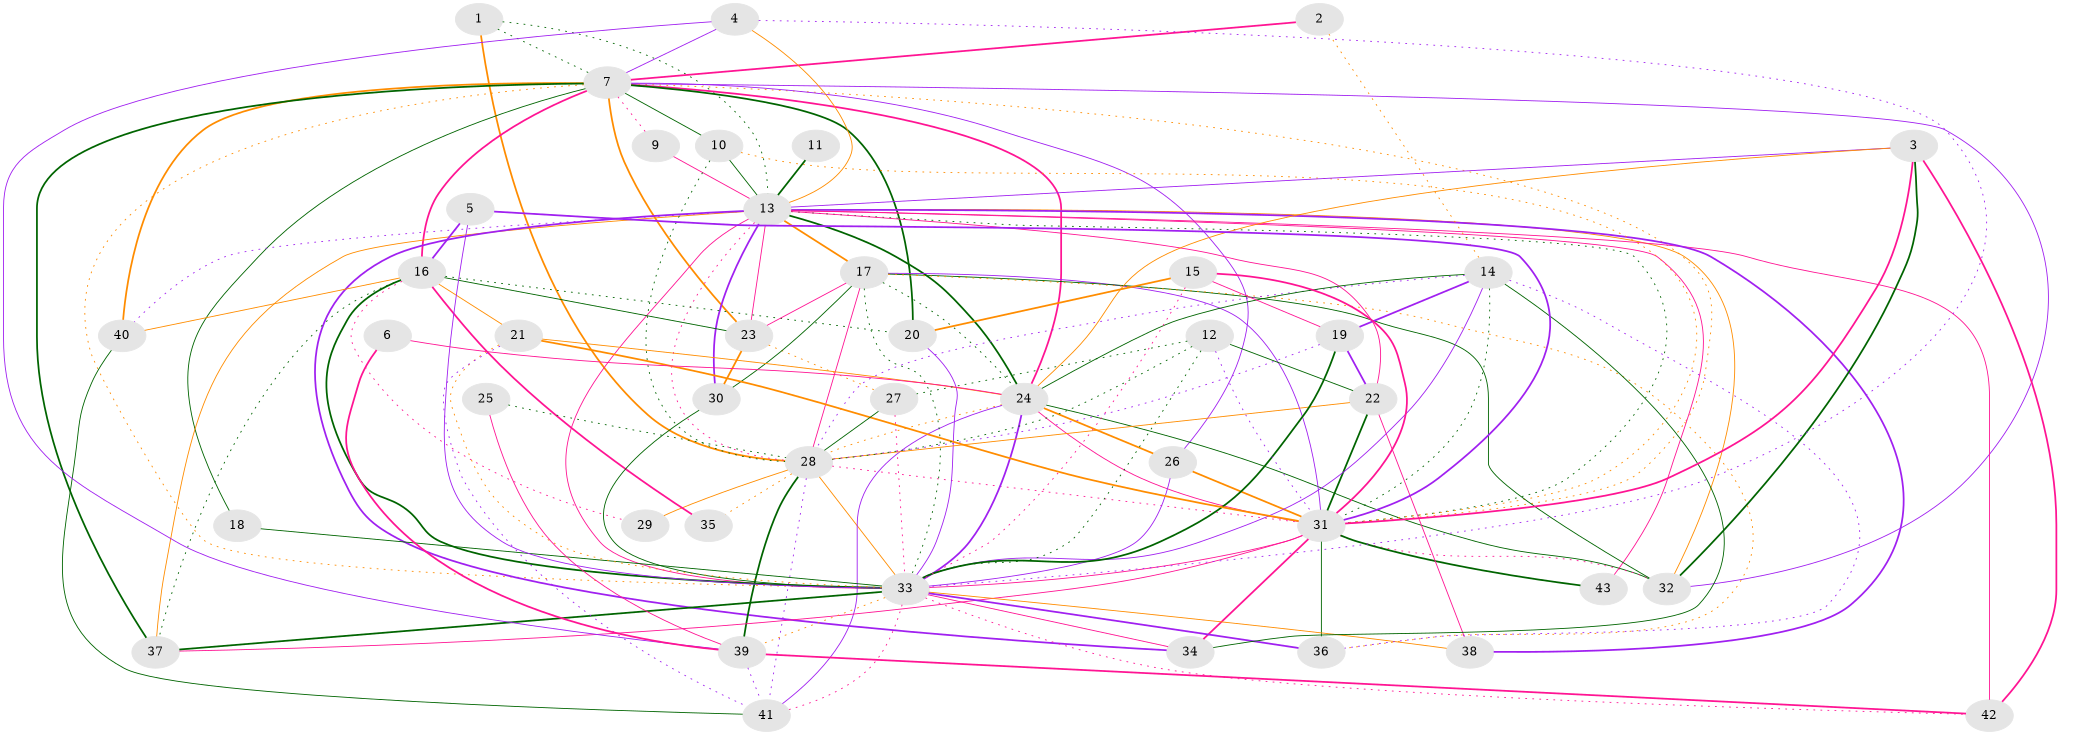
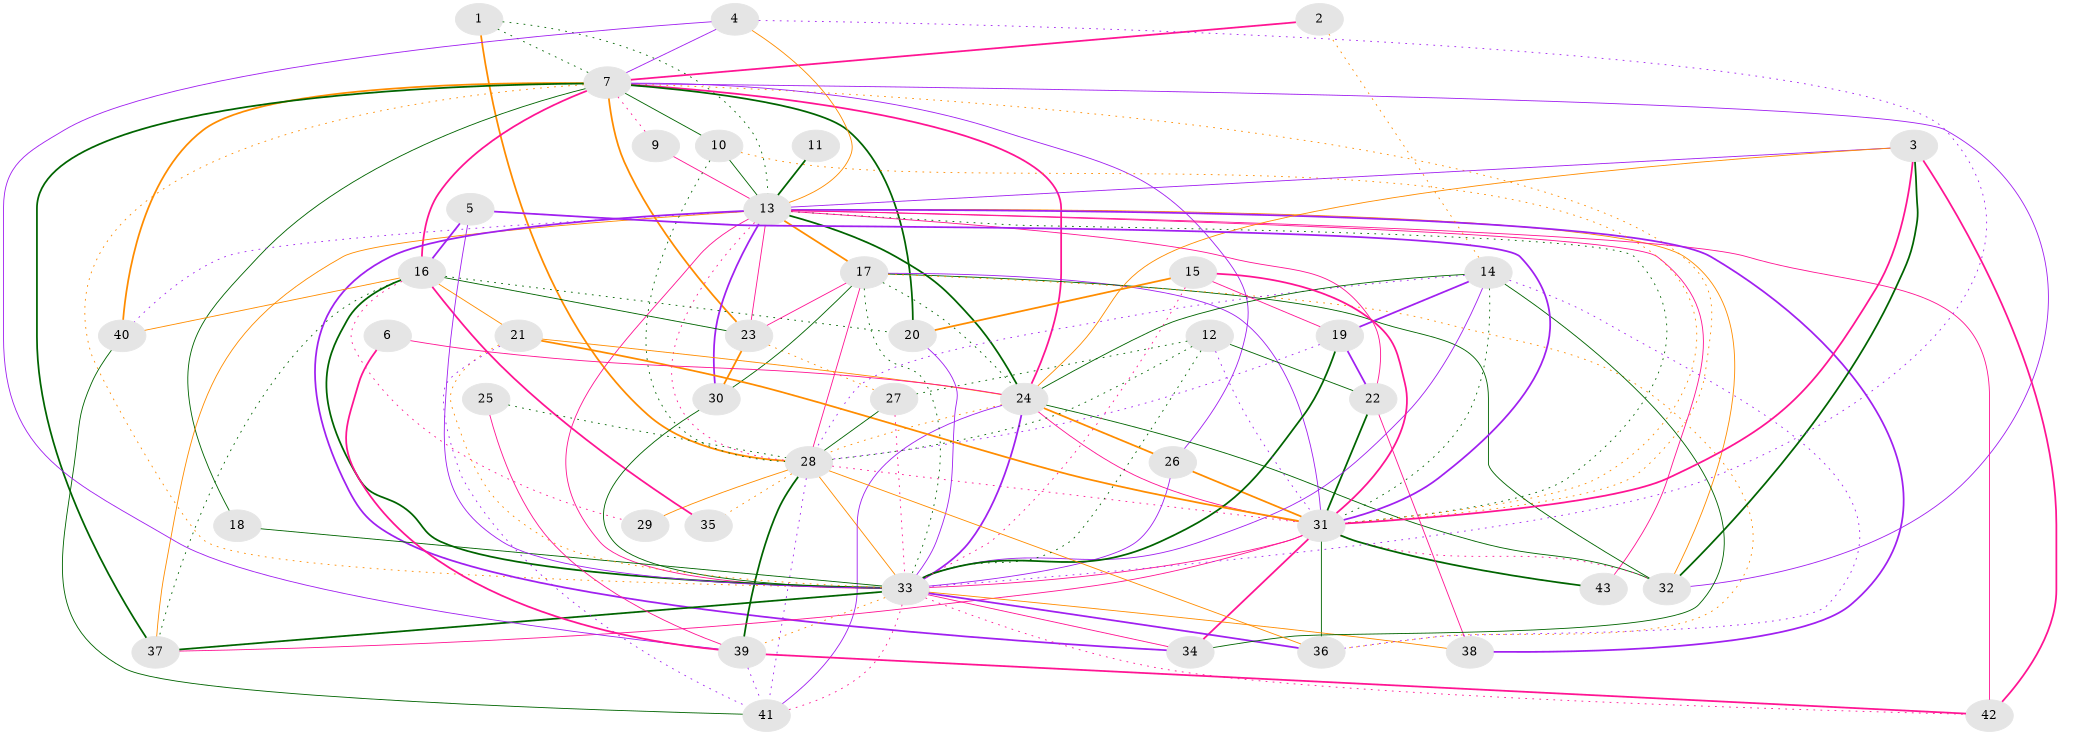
(1078, 432) -> (1041, 549)
